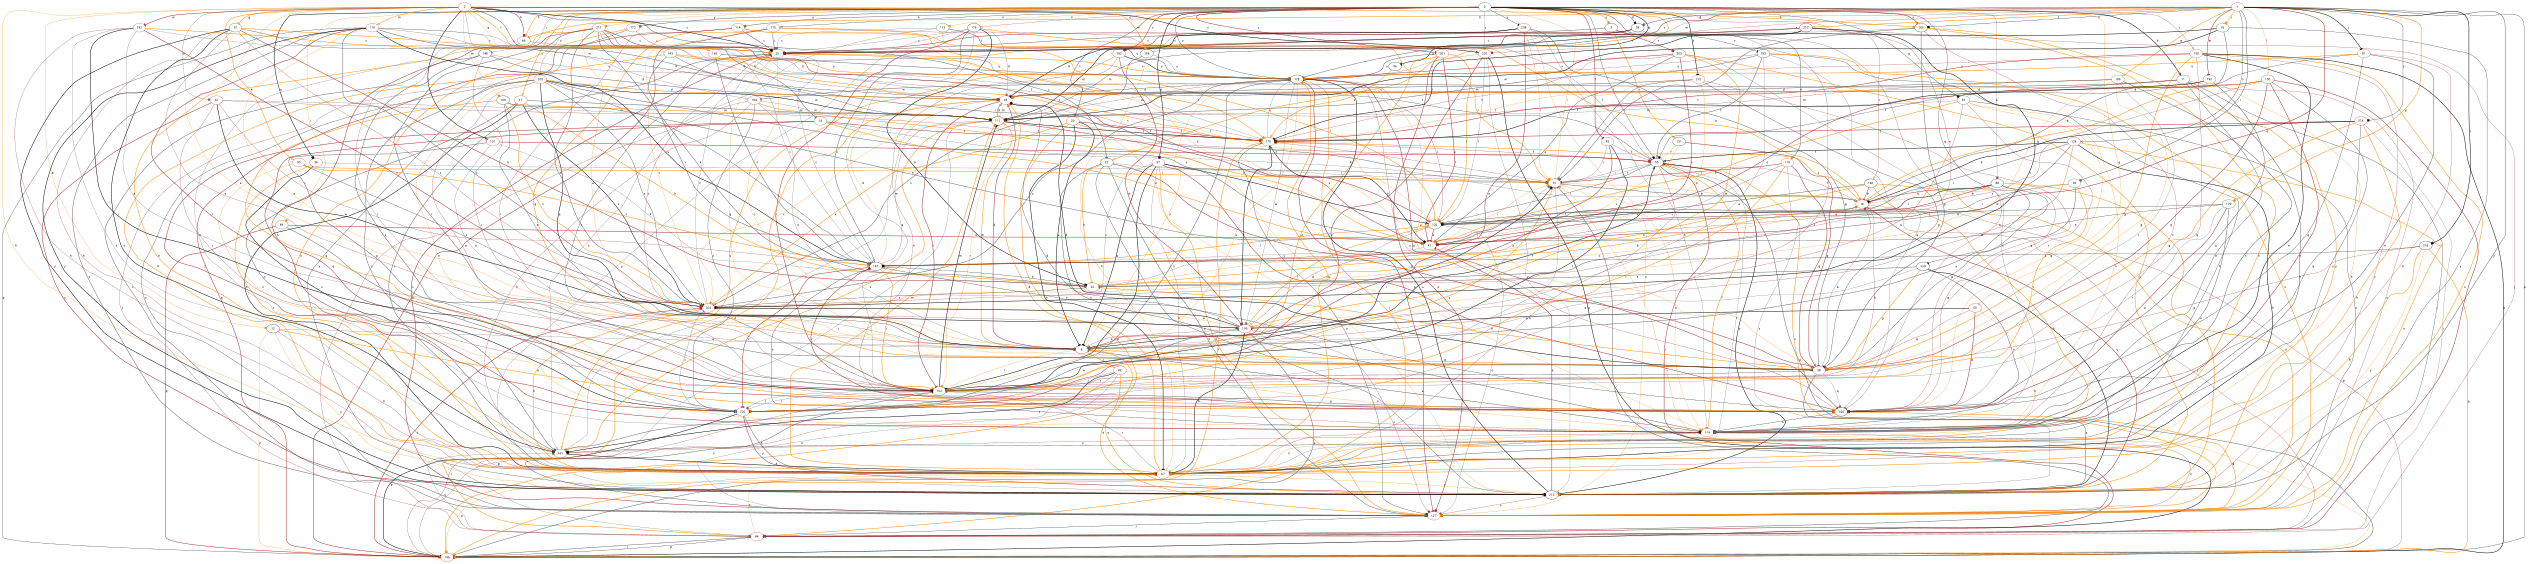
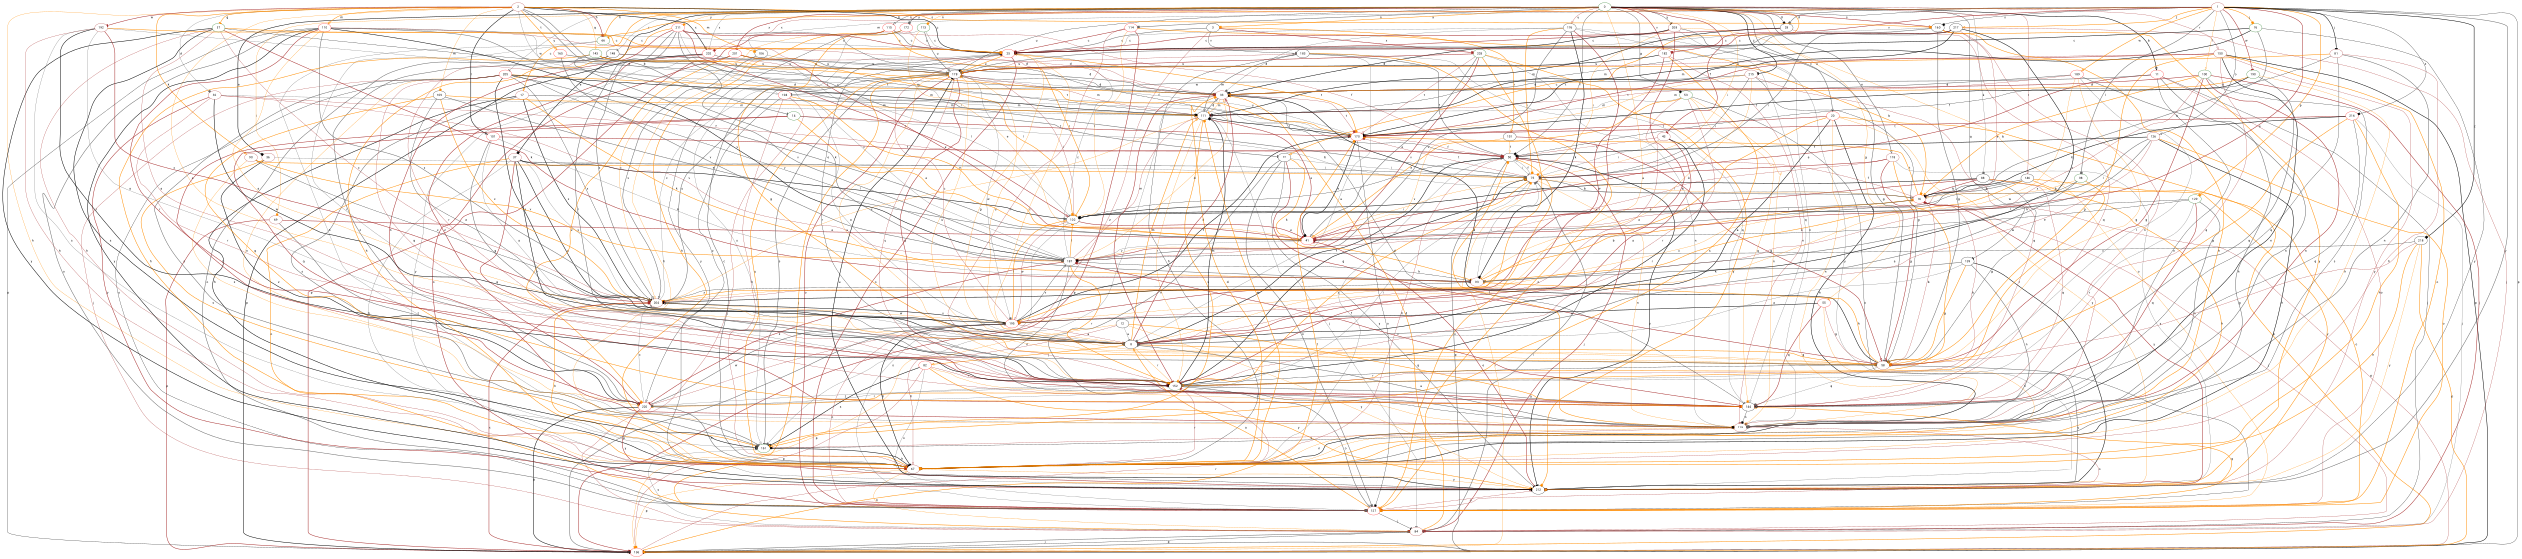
(45, 34) -> none
(1395, 66) -> none
